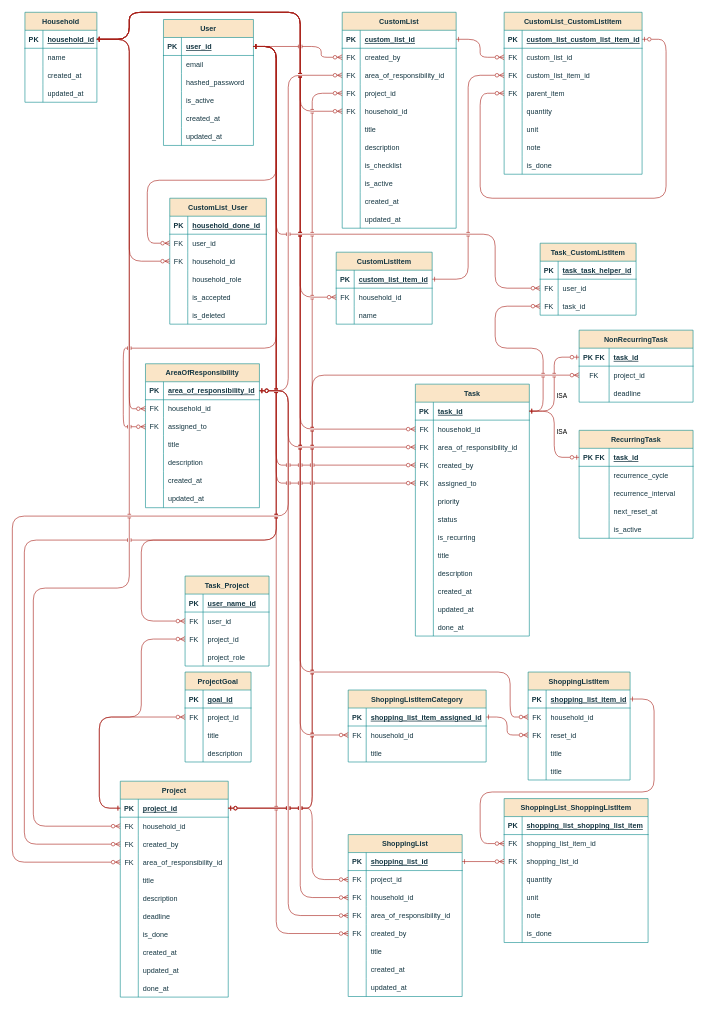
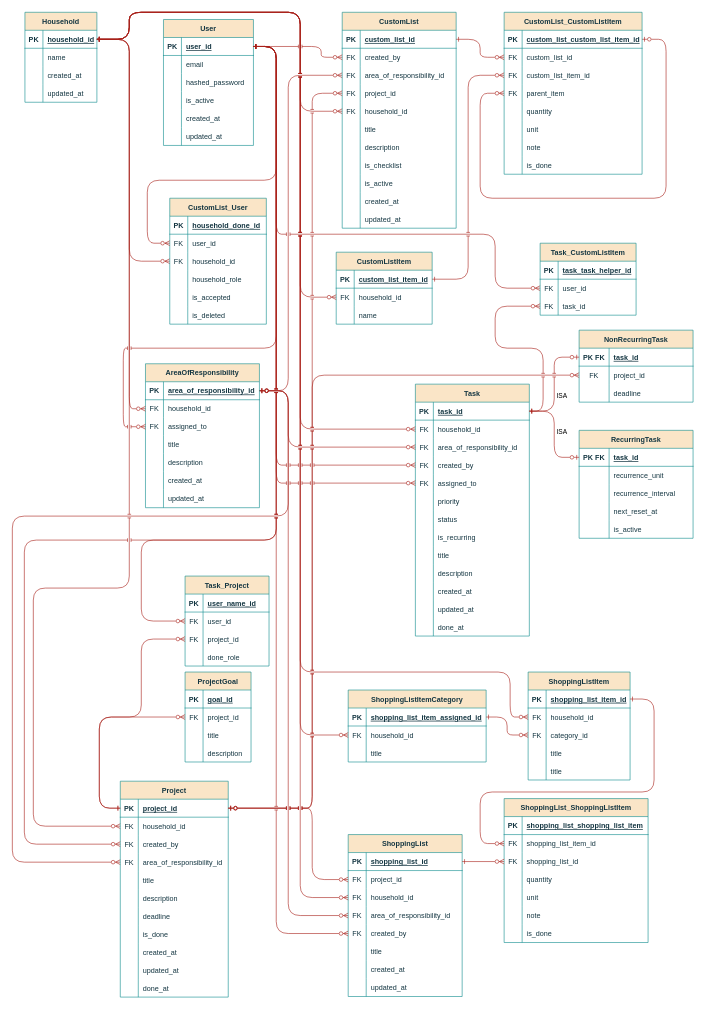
(645, 476) -> (643, 476)
(231, 658) -> (225, 658)
(566, 736) -> (572, 736)
